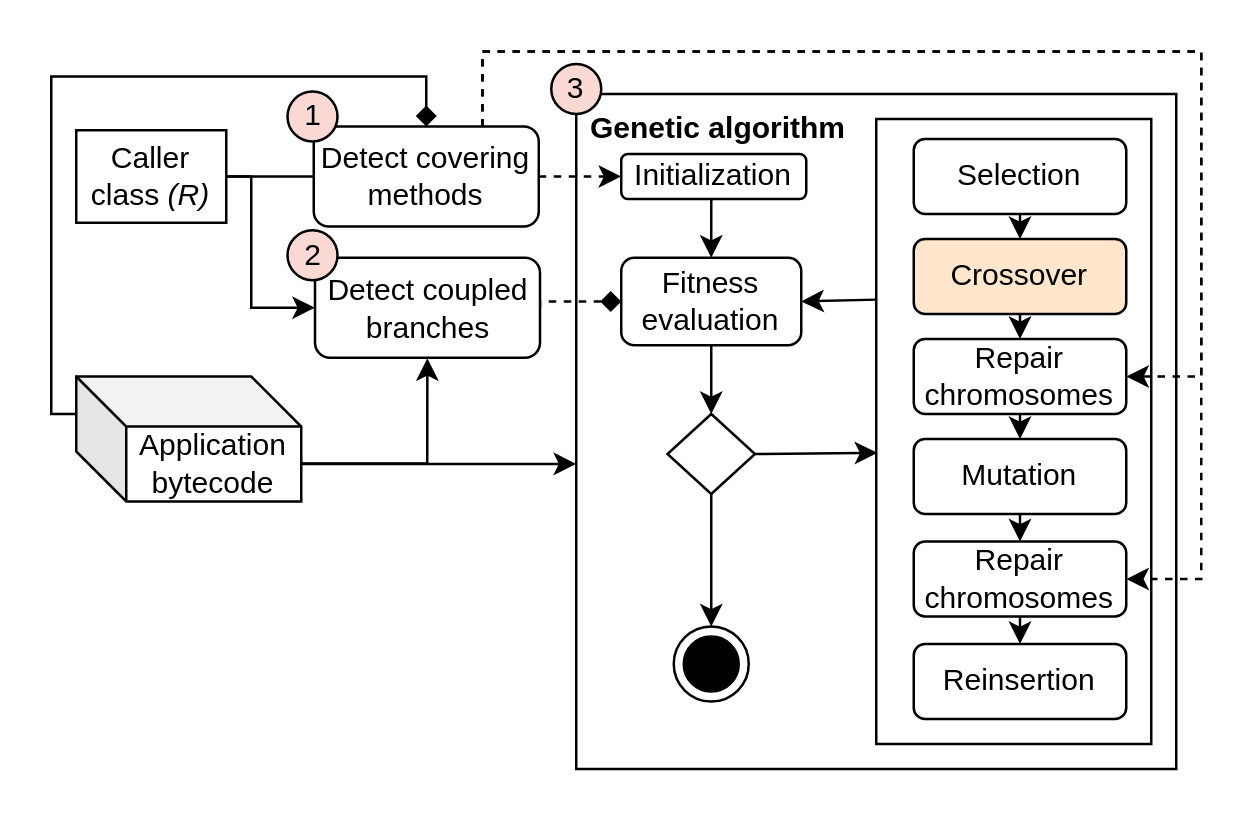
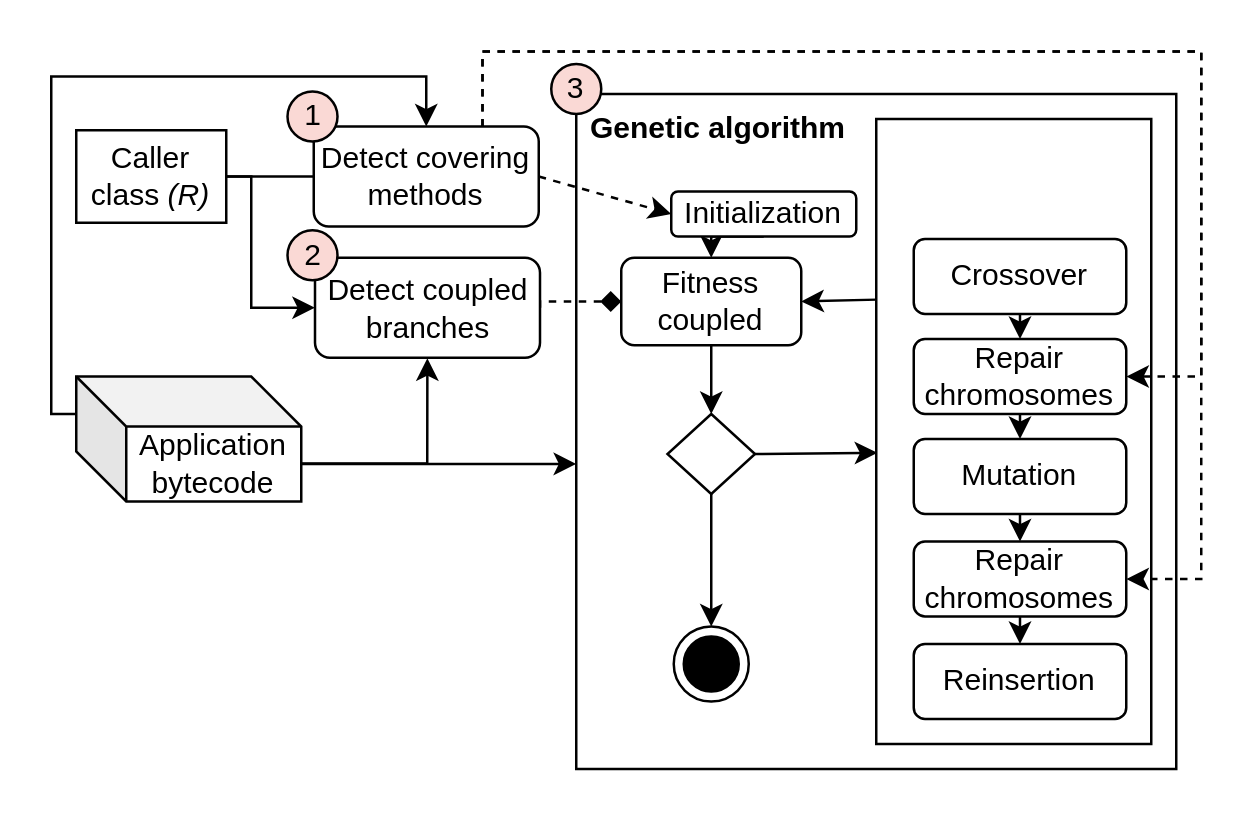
(426, 106) -> (426, 107)
(714, 176) -> (764, 214)
(1020, 176) -> none
(1020, 218) -> none
(1020, 276) -> (1020, 276)
(711, 301) -> (711, 301)
